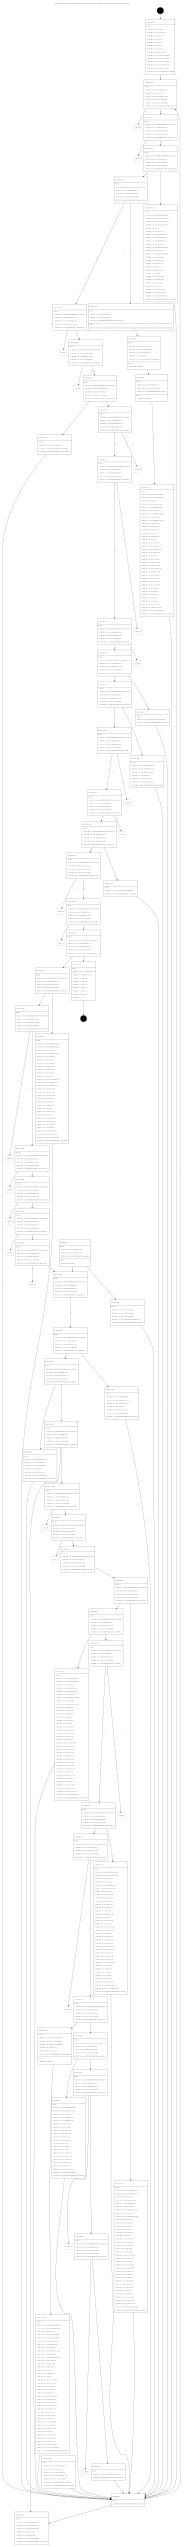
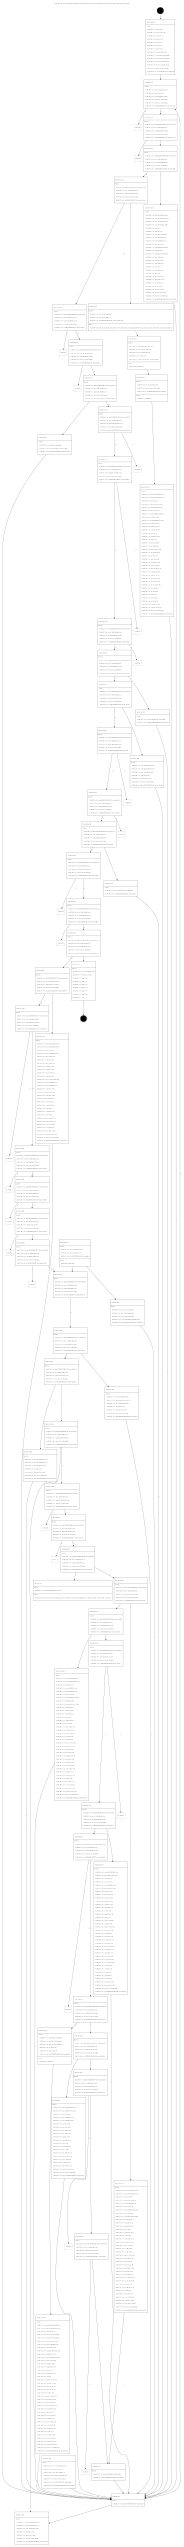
none -> (73, 1591)
(134, 2403) -> (117, 2388)
